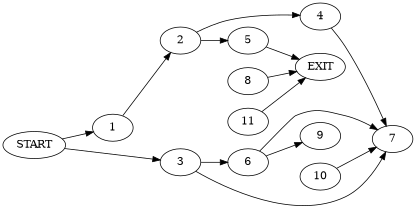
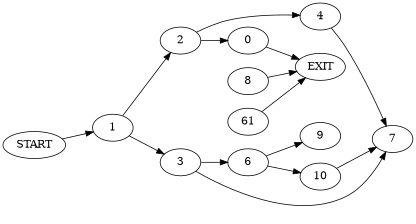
(248, 41) -> (248, 41)
(309, 111) -> (281, 169)
(248, 122) -> (248, 122)
(109, 154) -> (143, 143)
